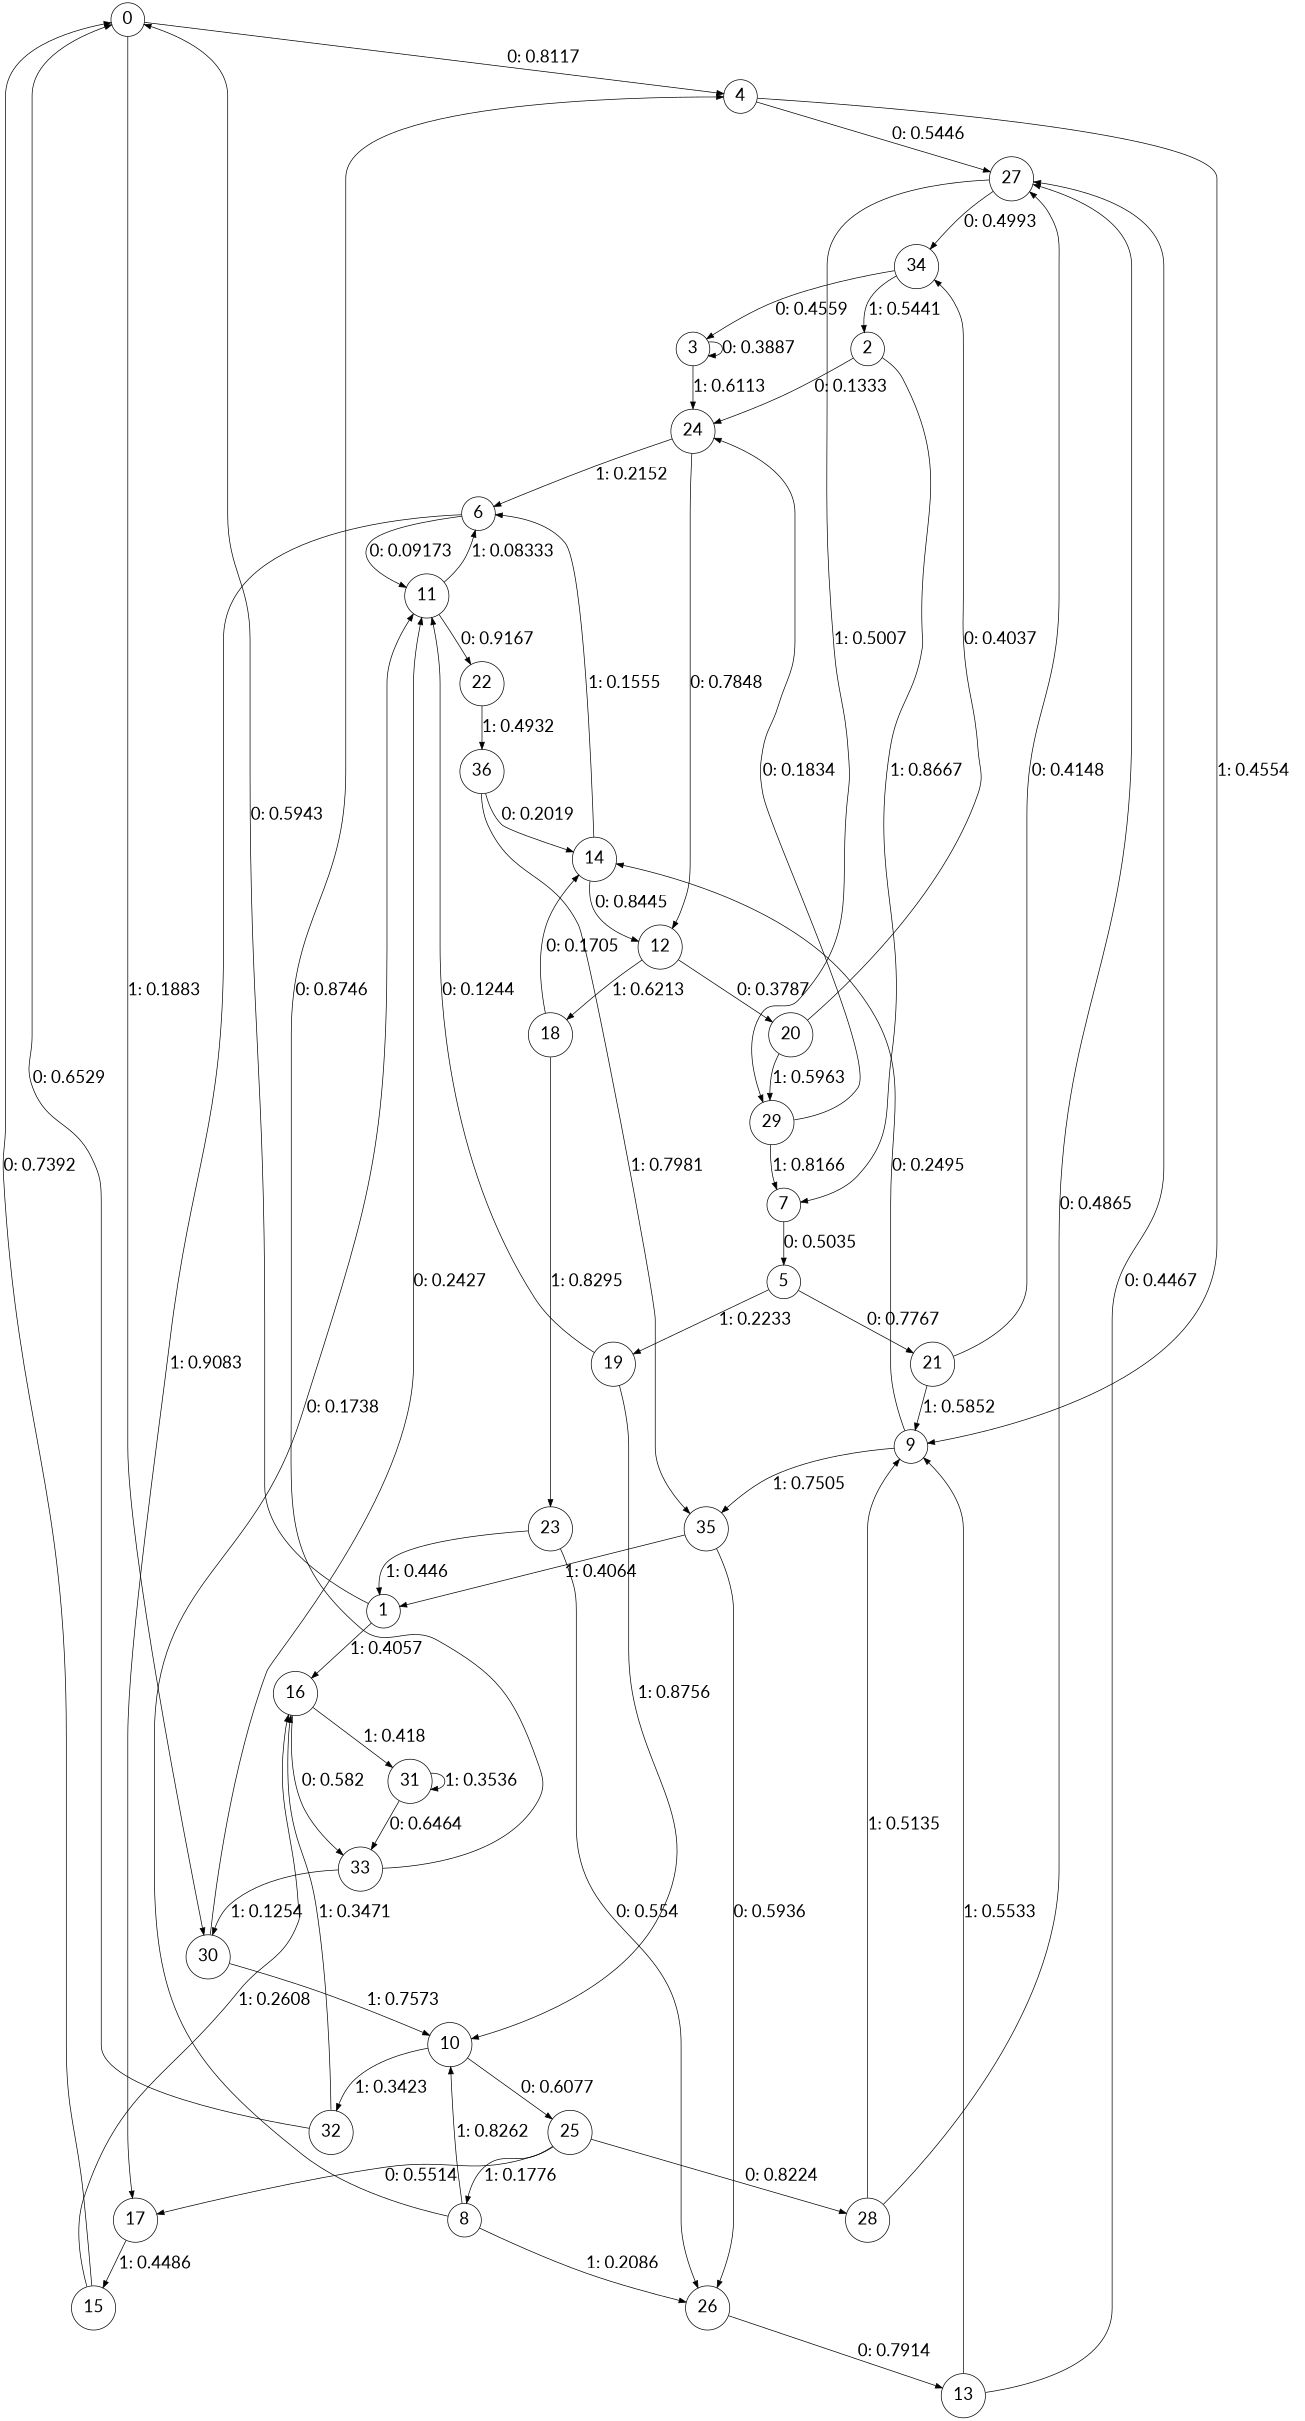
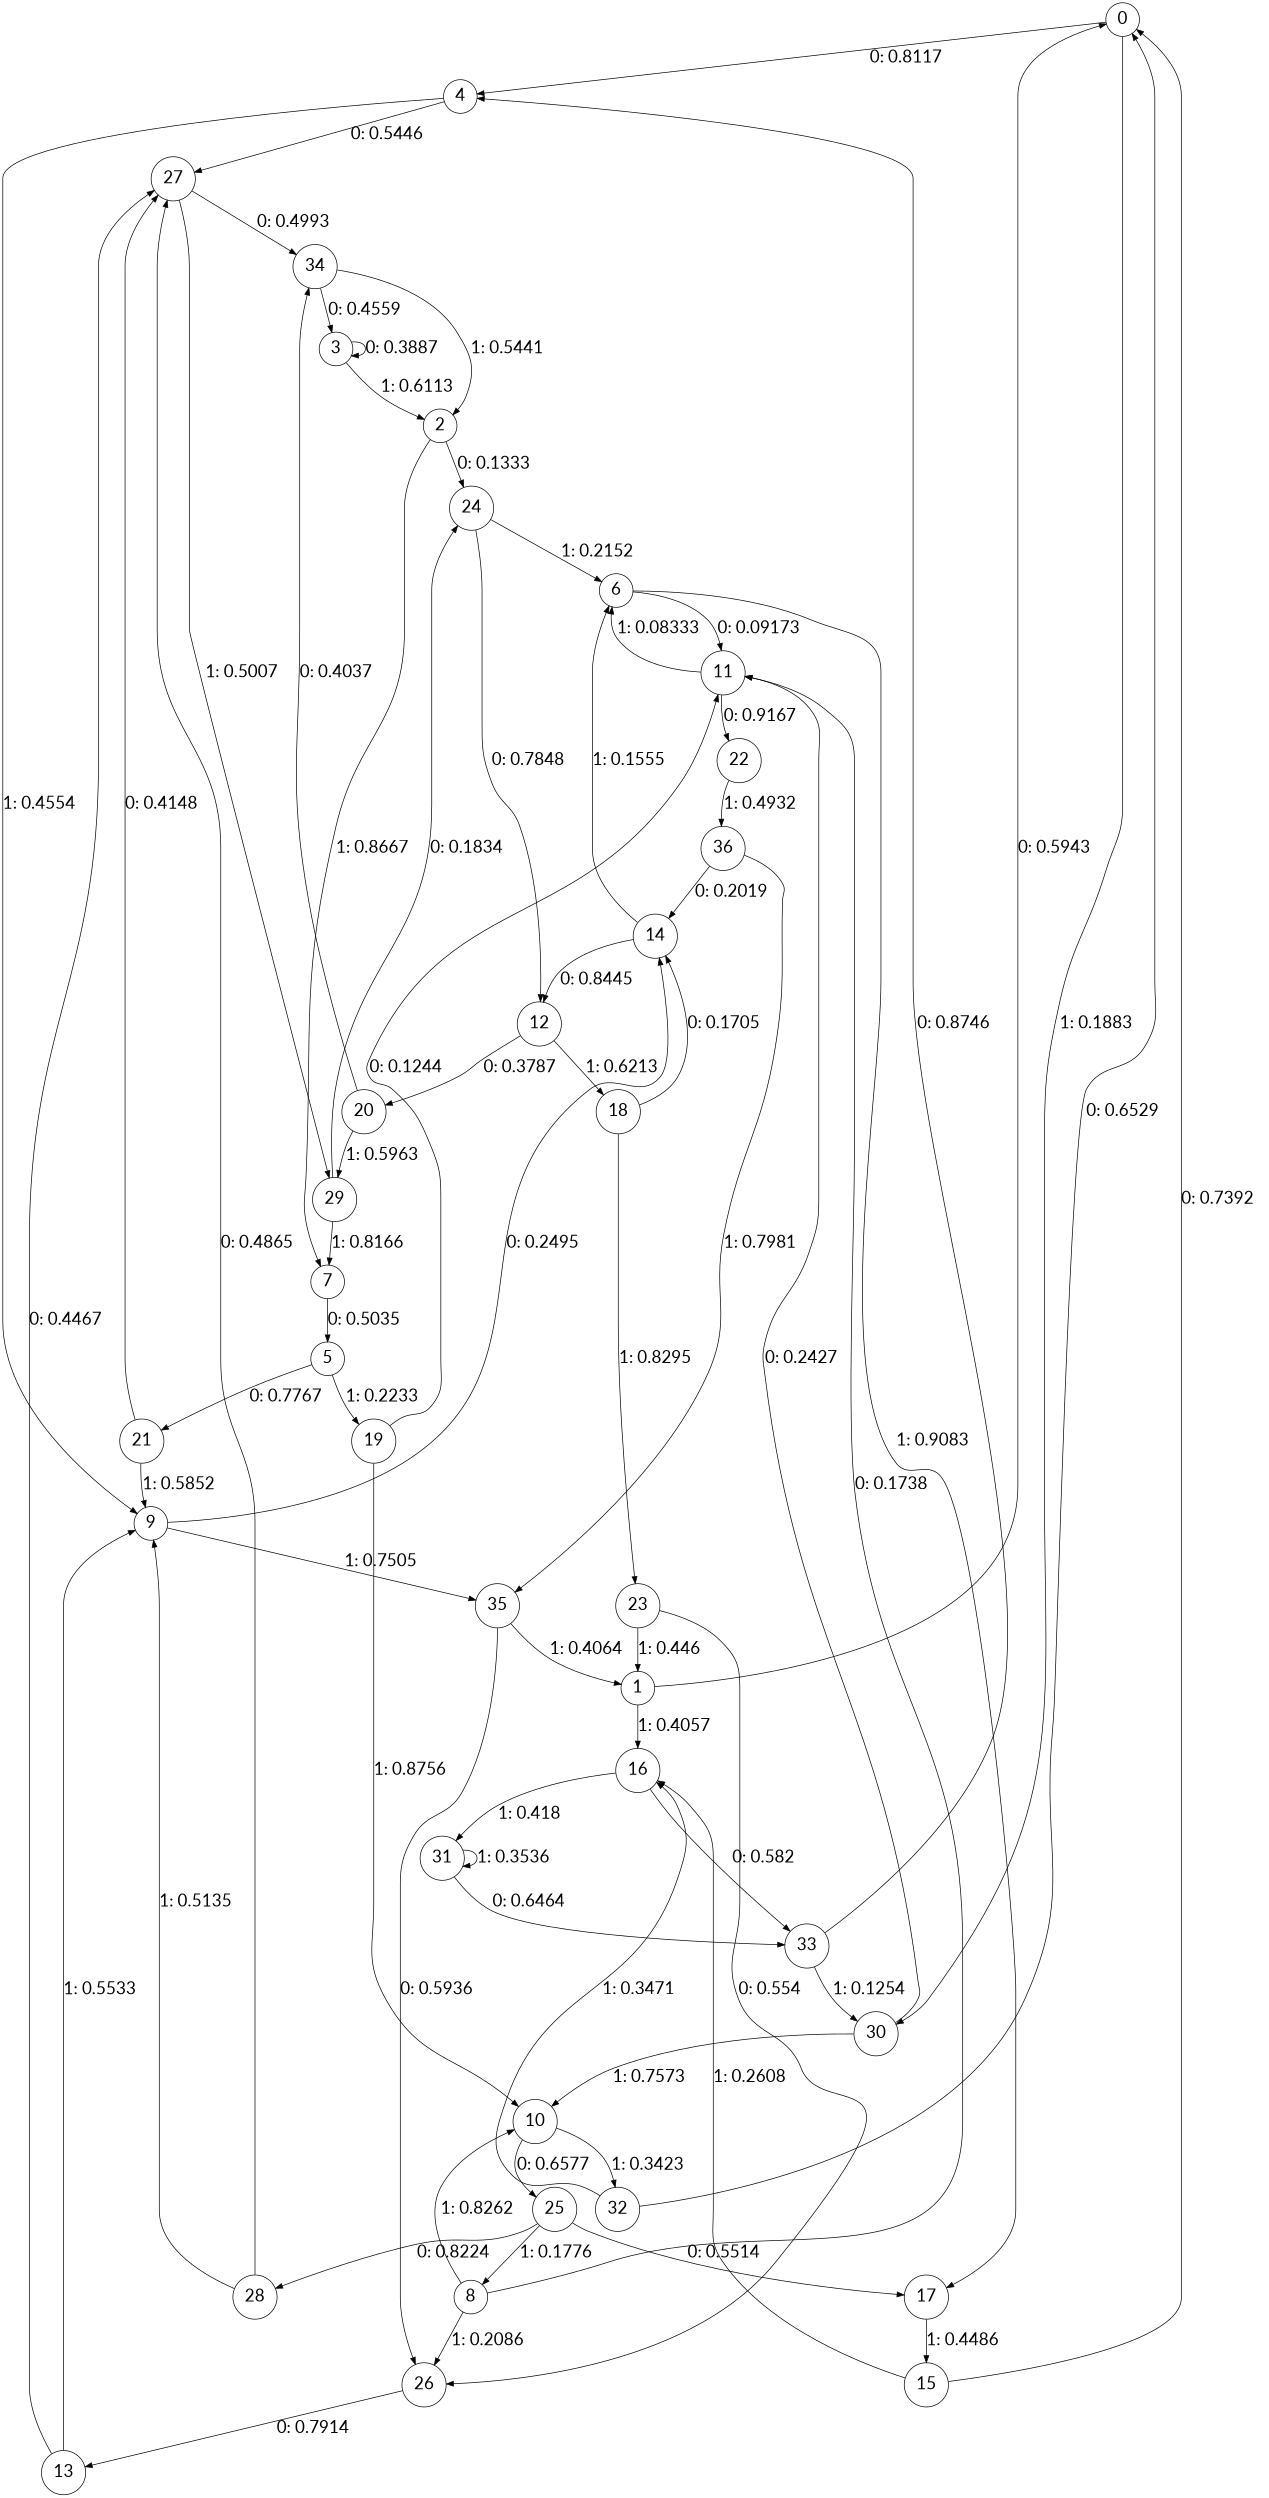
(693, 384) -> (378, 395)
(564, 2089) -> (560, 2165)
